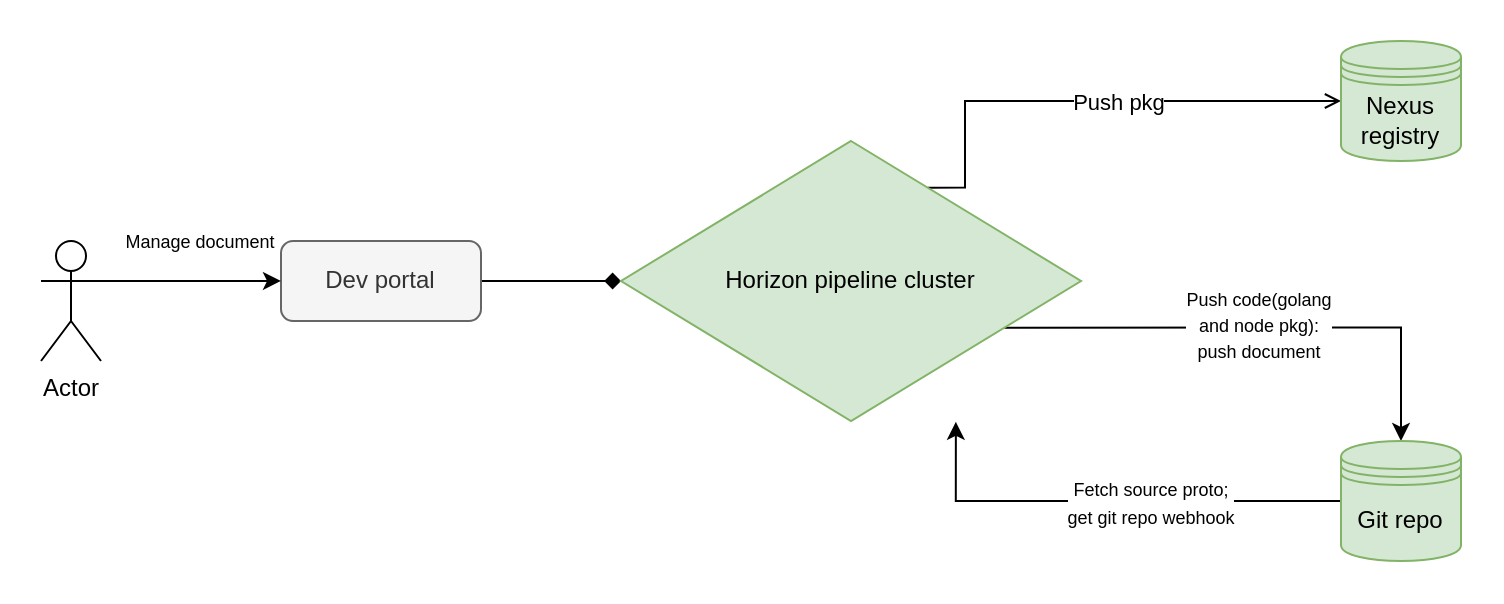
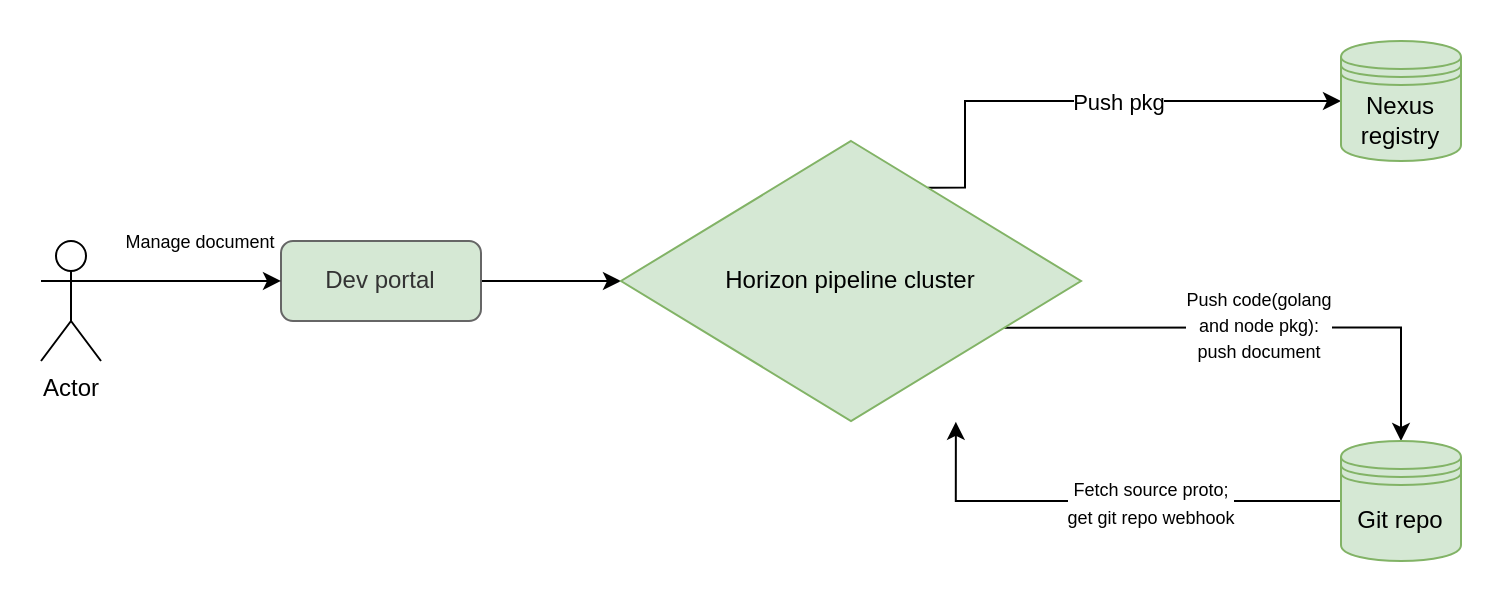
(1329, 101) -> (1326, 101)
(381, 281) -> (381, 281)
(604, 281) -> (605, 281)
